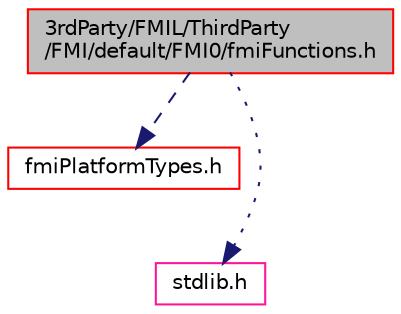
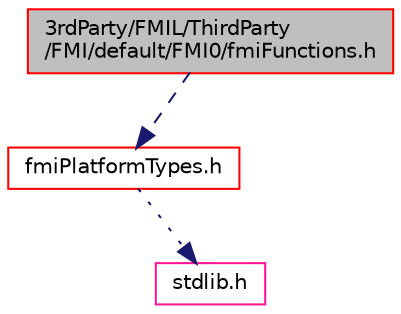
(260, 159) -> (161, 218)
